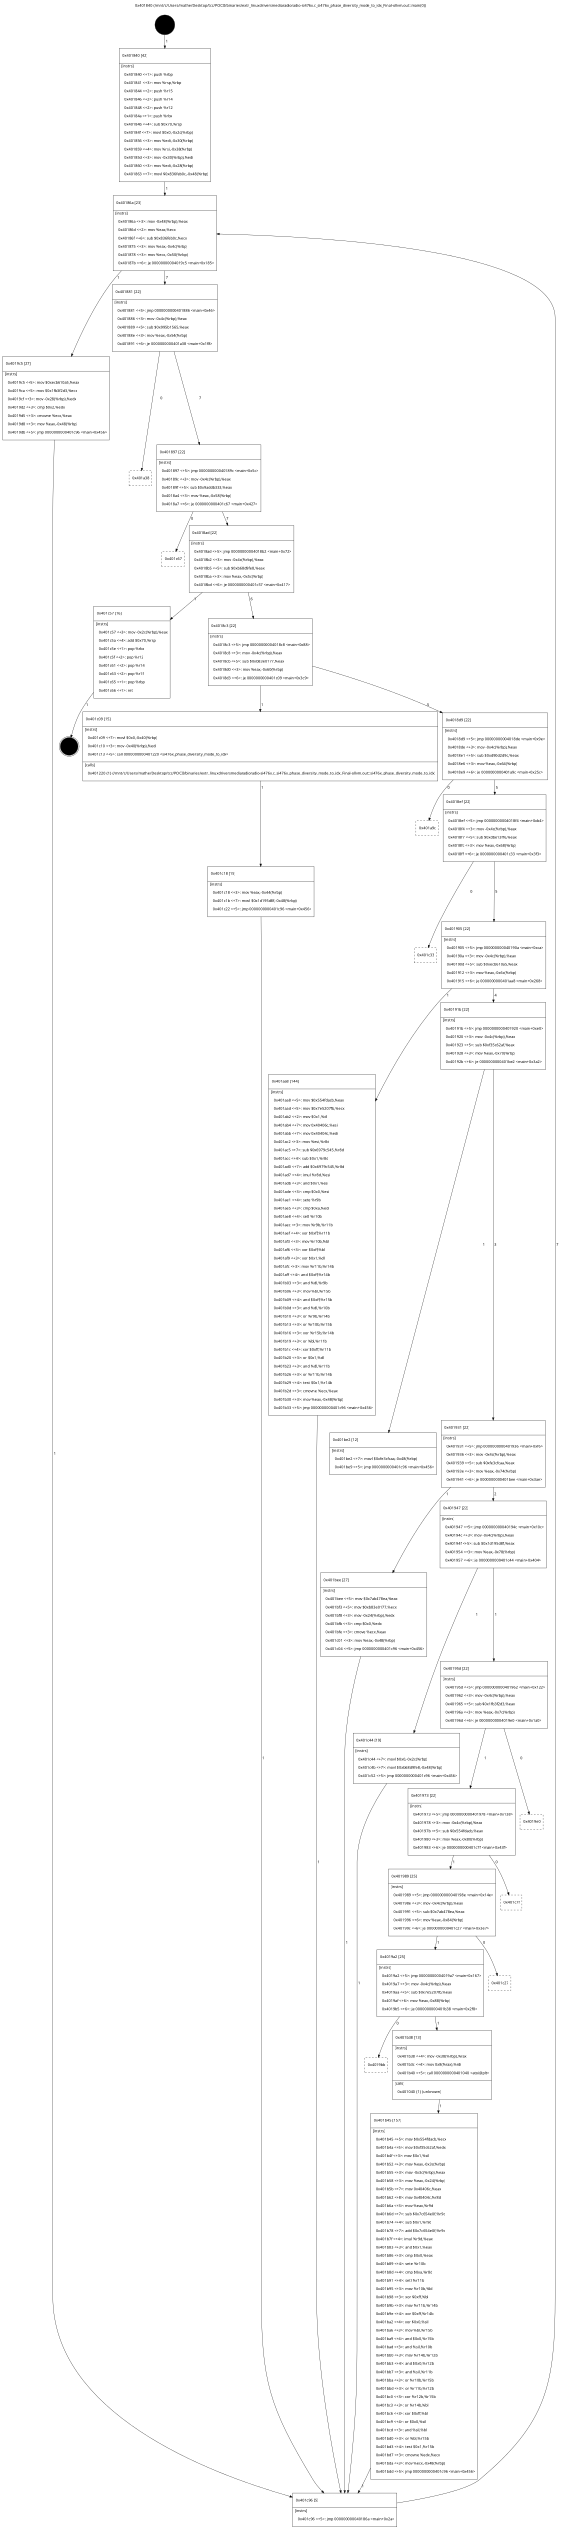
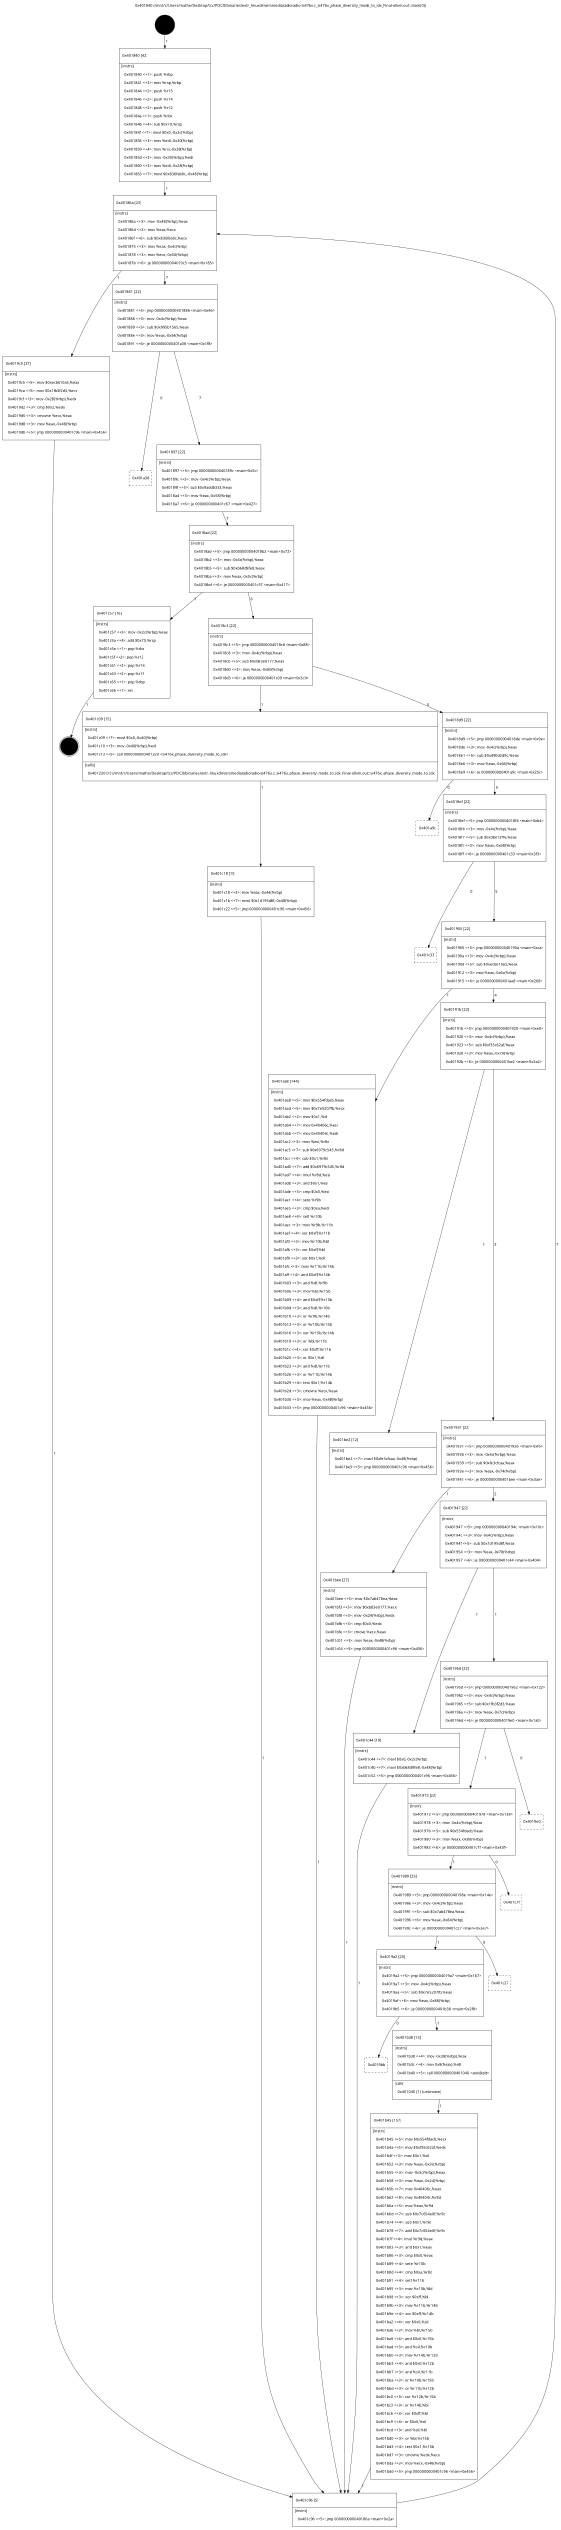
(173, 559) -> none
